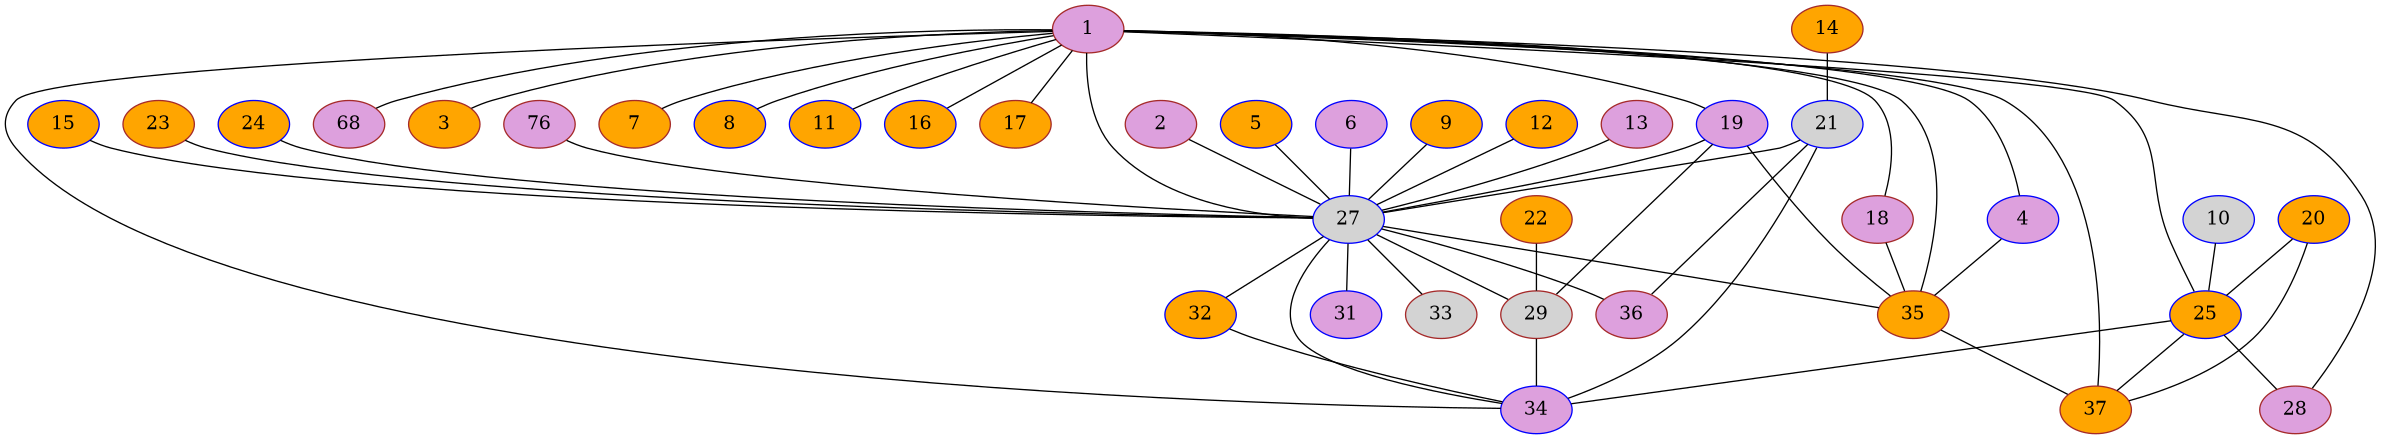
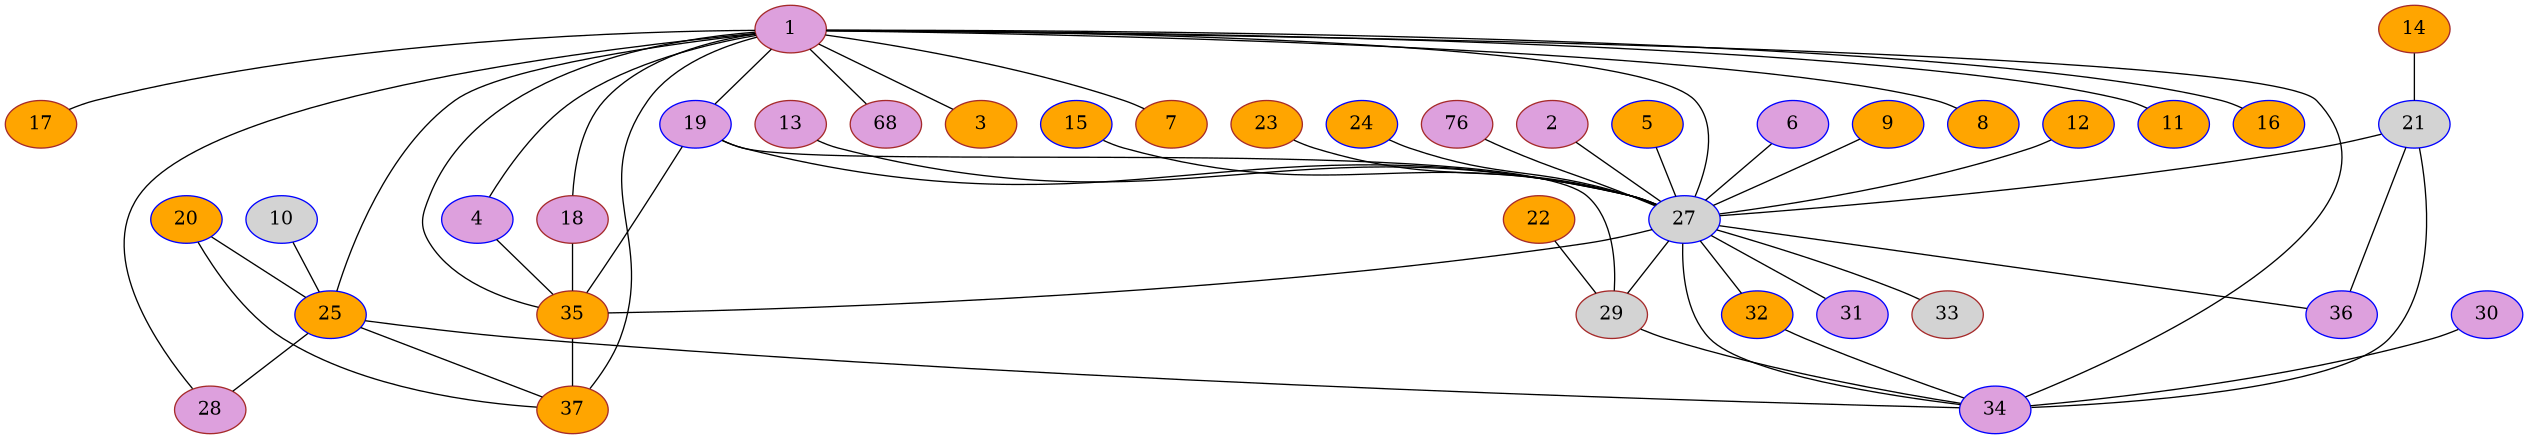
(1632, 315) -> (2342, 315)
none -> (2487, 315)
